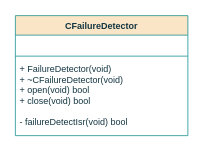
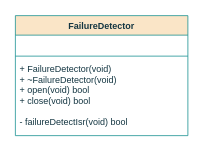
(101, 26) -> (101, 26)
(73, 69) -> (73, 69)
